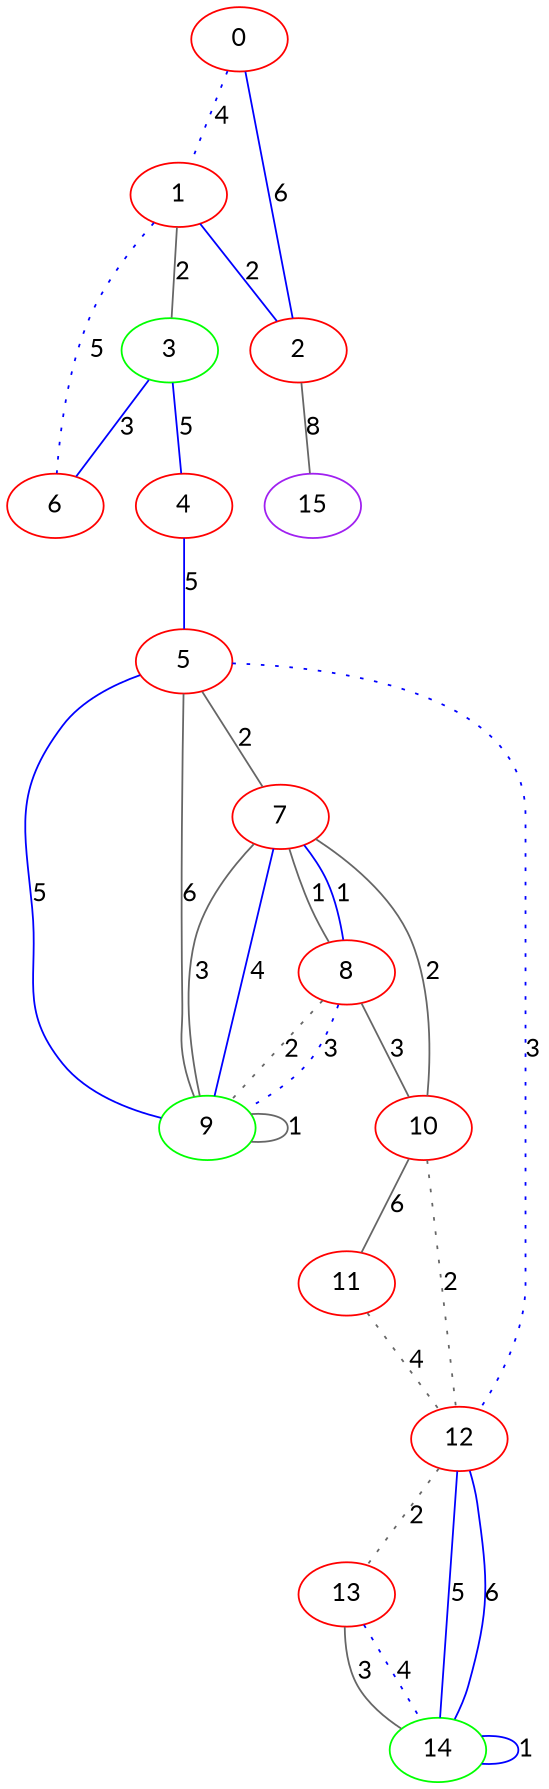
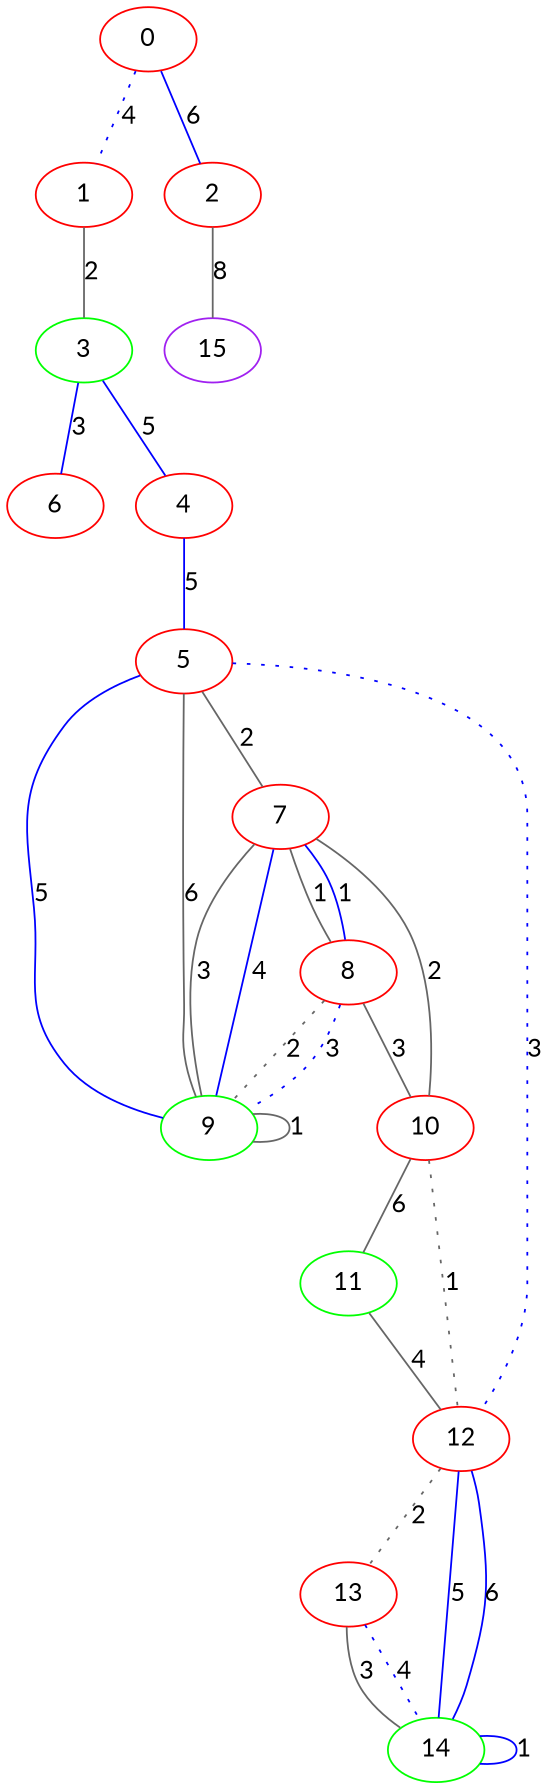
(239, 272) -> none
(82, 339) -> none
(347, 1283) -> (349, 1283)
(451, 1283) -> (453, 1283)
(403, 1361) -> (405, 1361)
